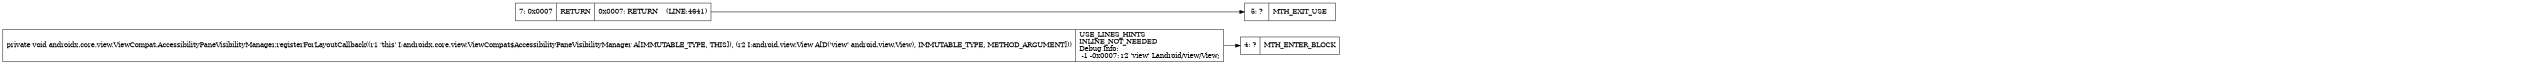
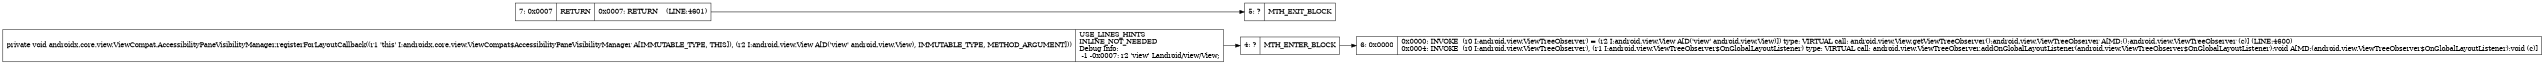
(653, 12) -> (653, 12)
(1300, 12) -> (1300, 12)
none -> (1949, 46)
